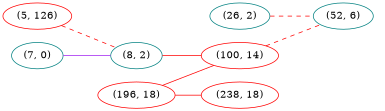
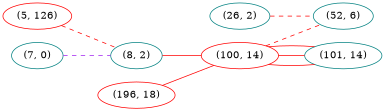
(87, 56) -> (87, 56)
none -> (343, 56)
(240, 95) -> none
